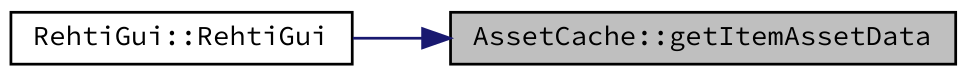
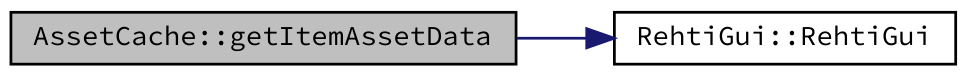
(388, 38) -> (552, 38)
